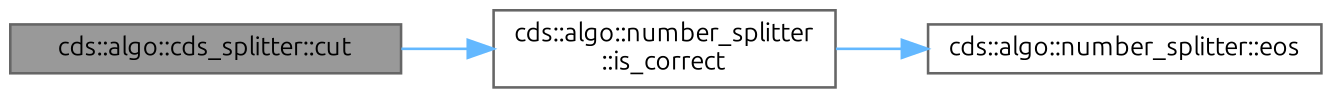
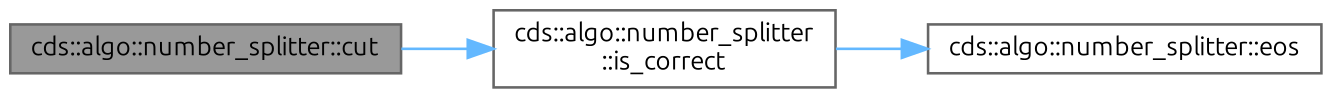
(206, 49) -> (206, 49)
